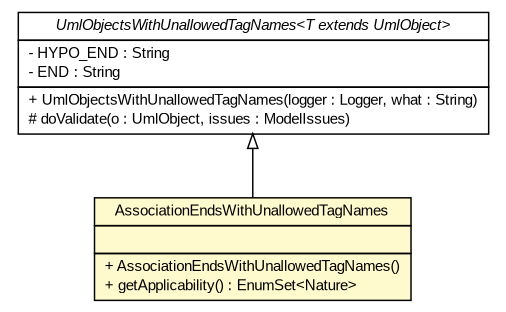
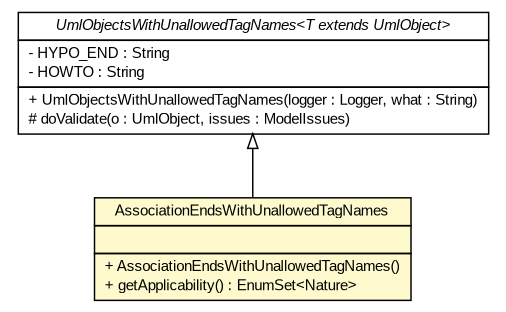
(75, 73) -> (86, 73)
